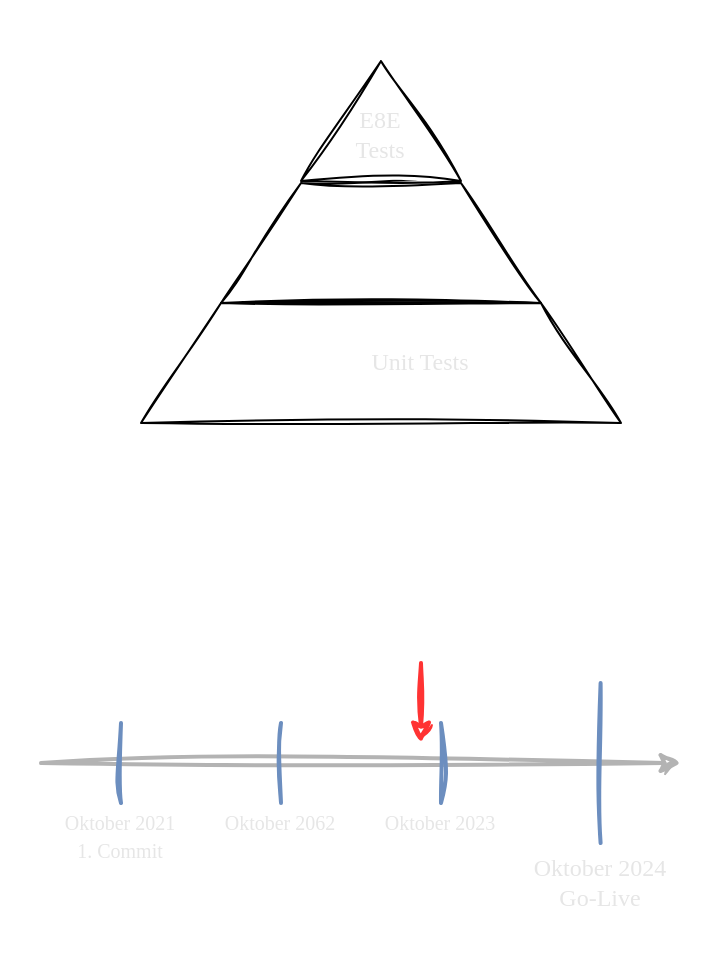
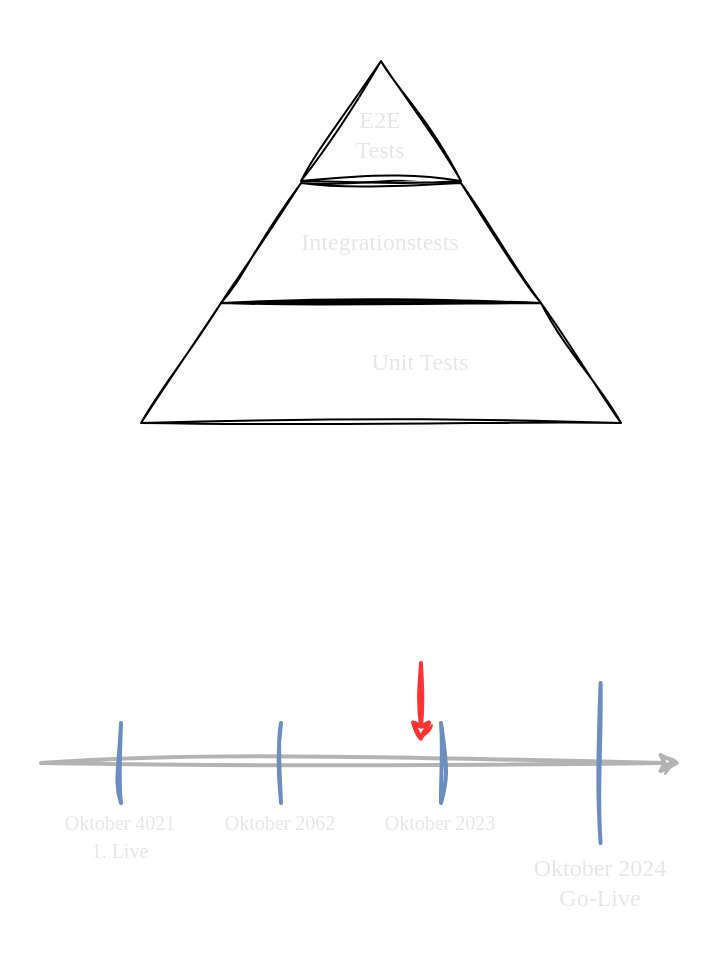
(381, 135) -> (381, 135)
none -> (381, 243)
(121, 823) -> (121, 823)
(121, 851) -> (121, 851)
